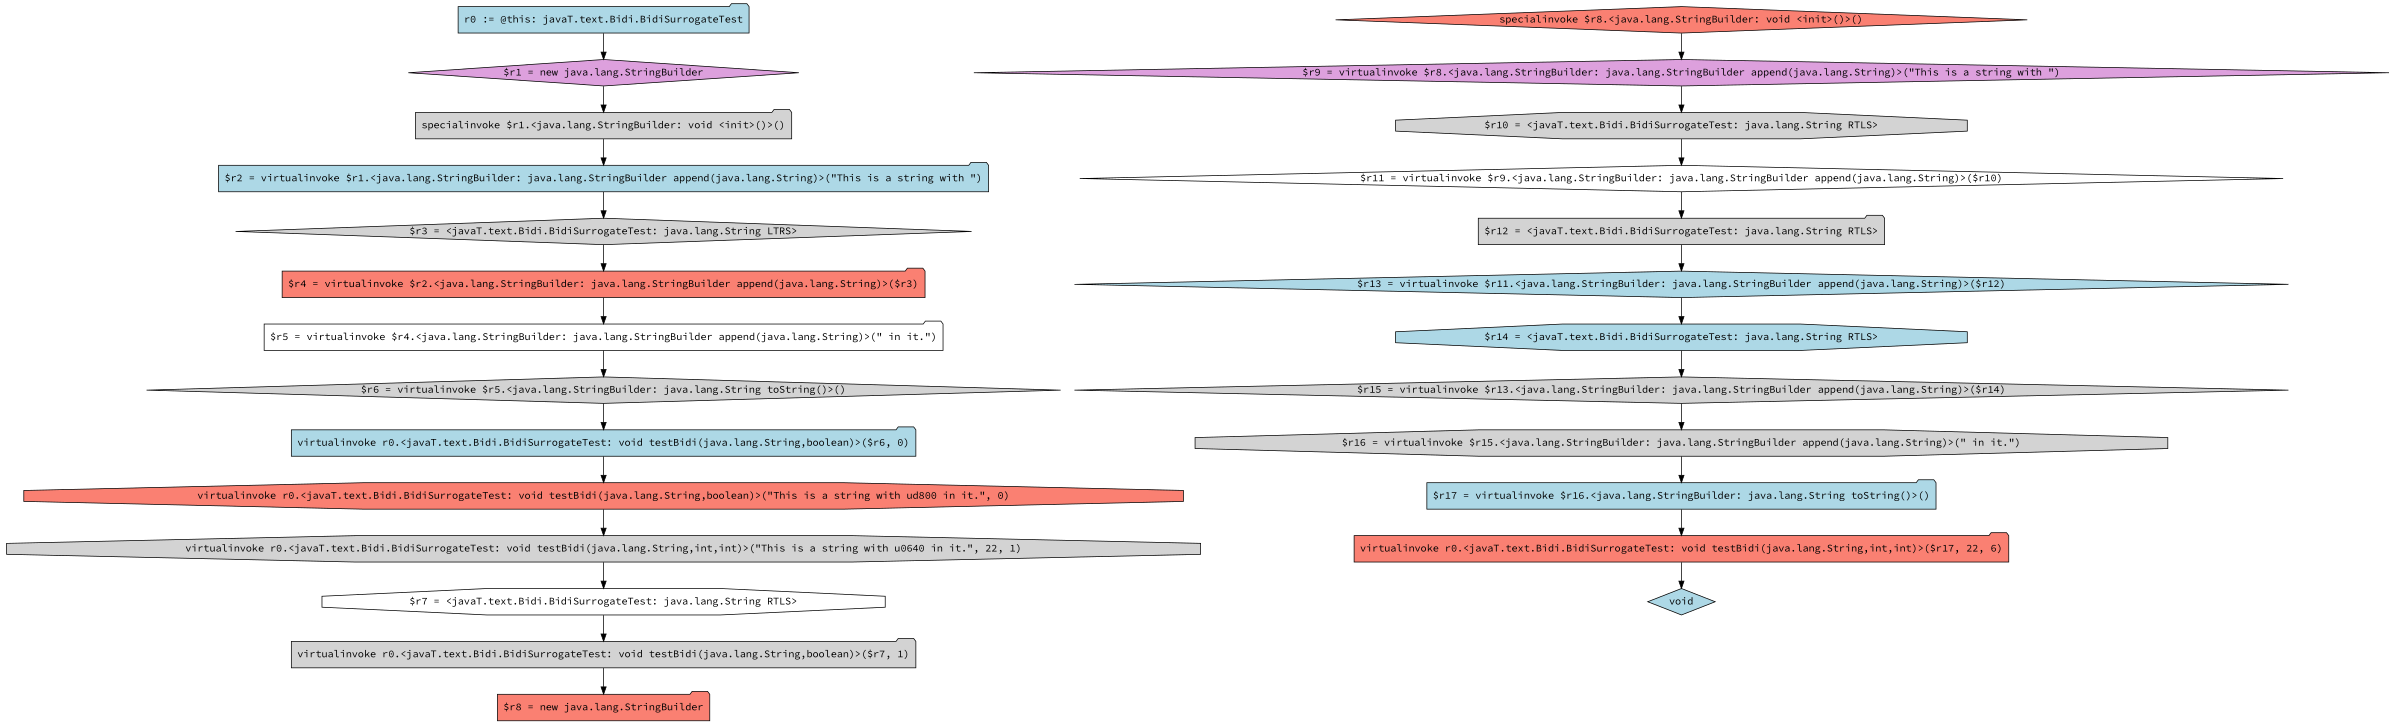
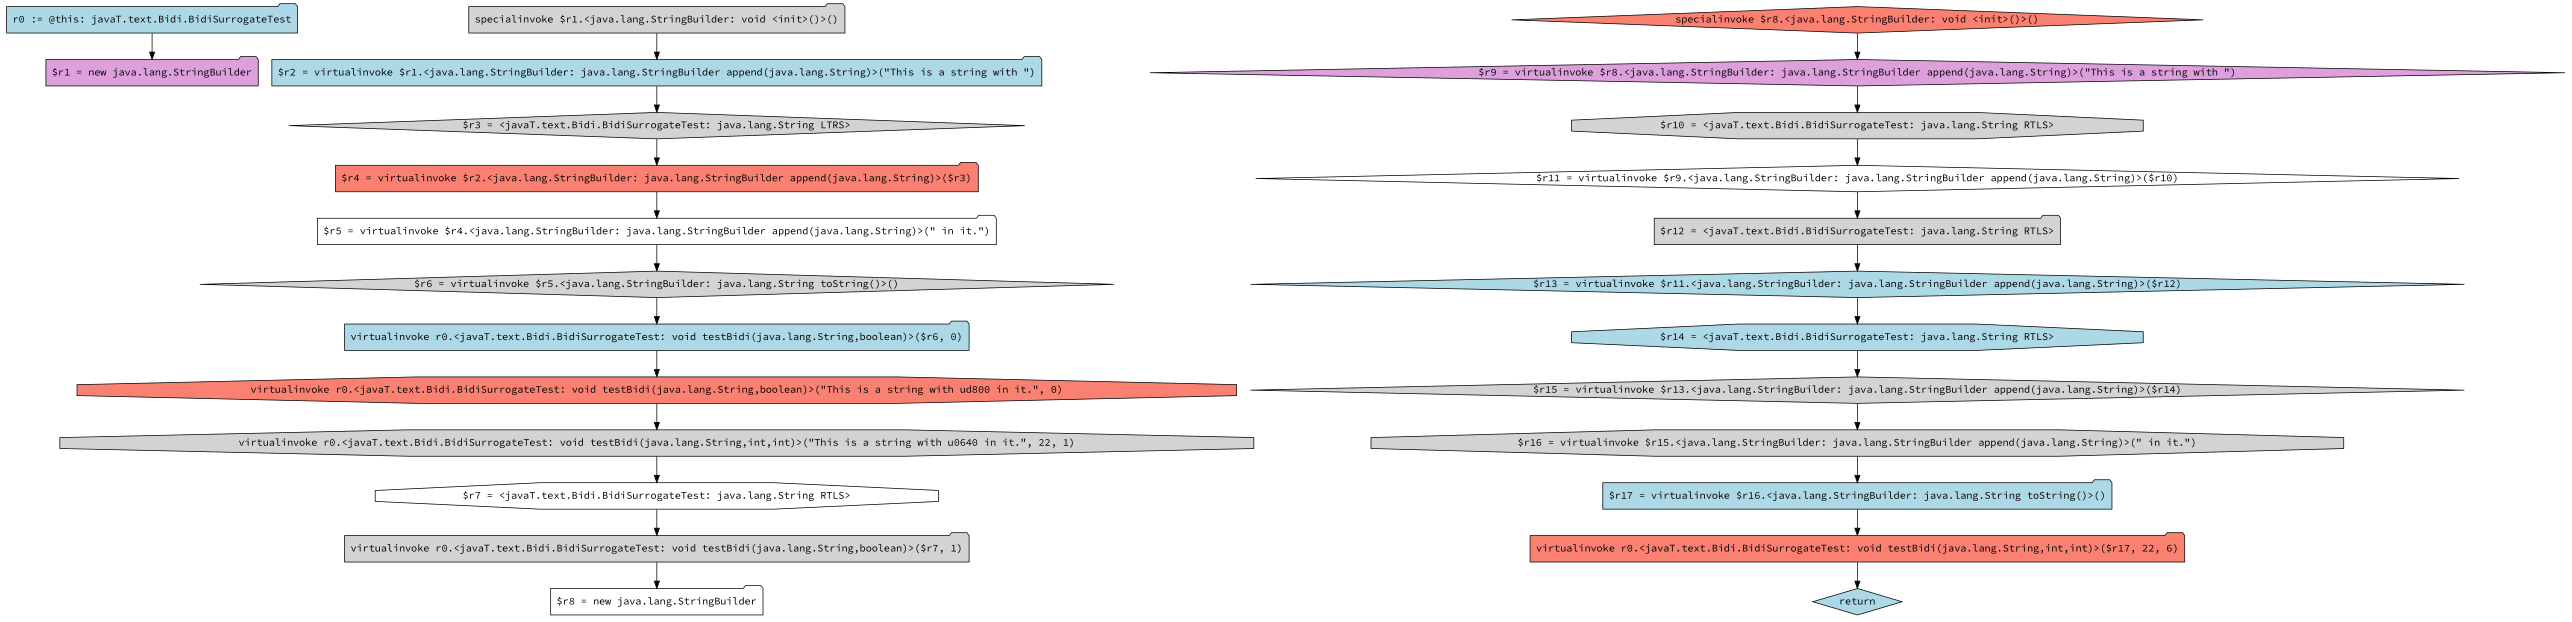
(604, 73) -> (152, 73)
(604, 96) -> none
(1681, 602) -> (1857, 602)
(604, 708) -> (657, 602)
